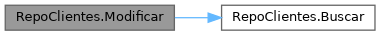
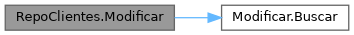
(298, 18) -> (285, 18)
